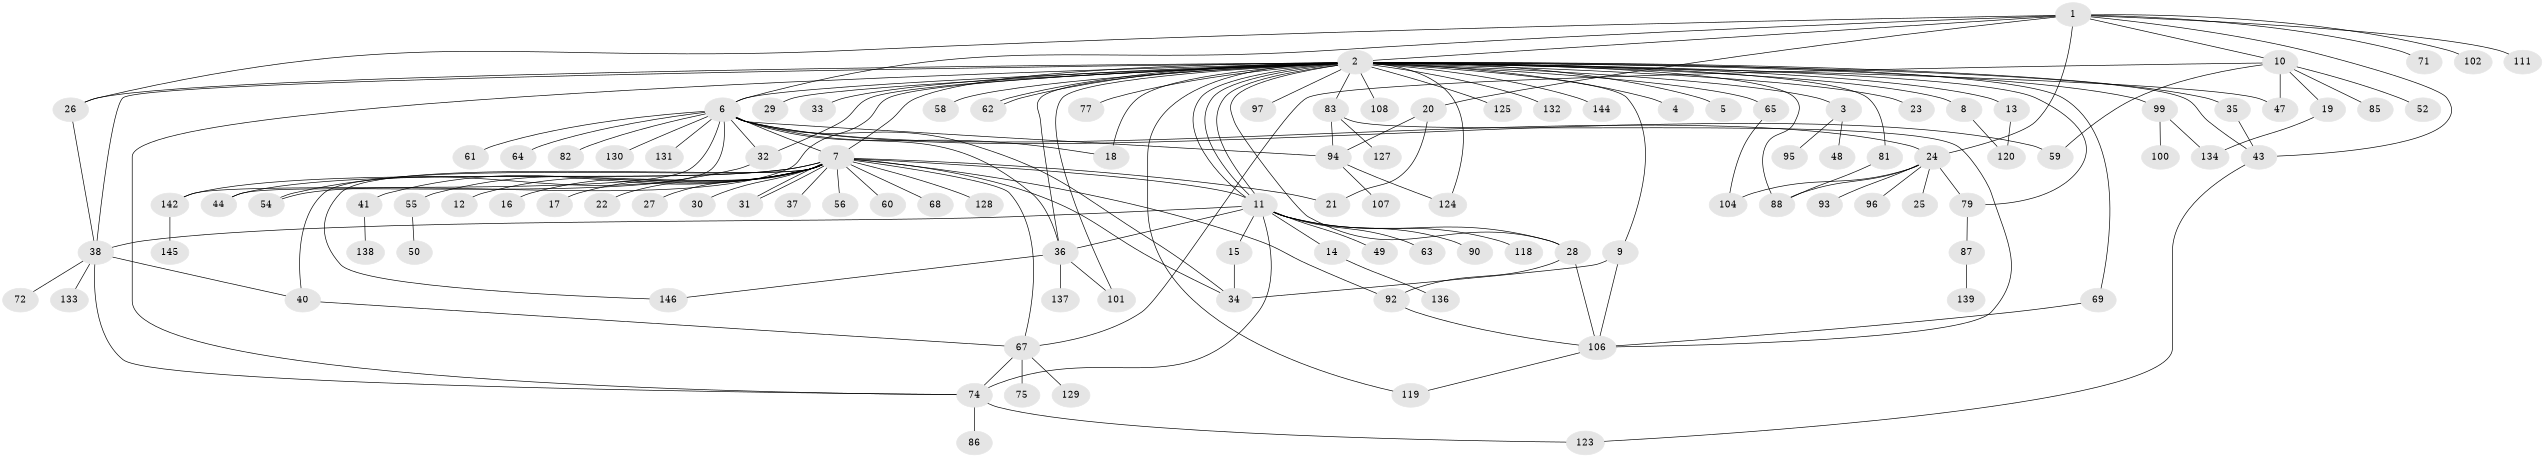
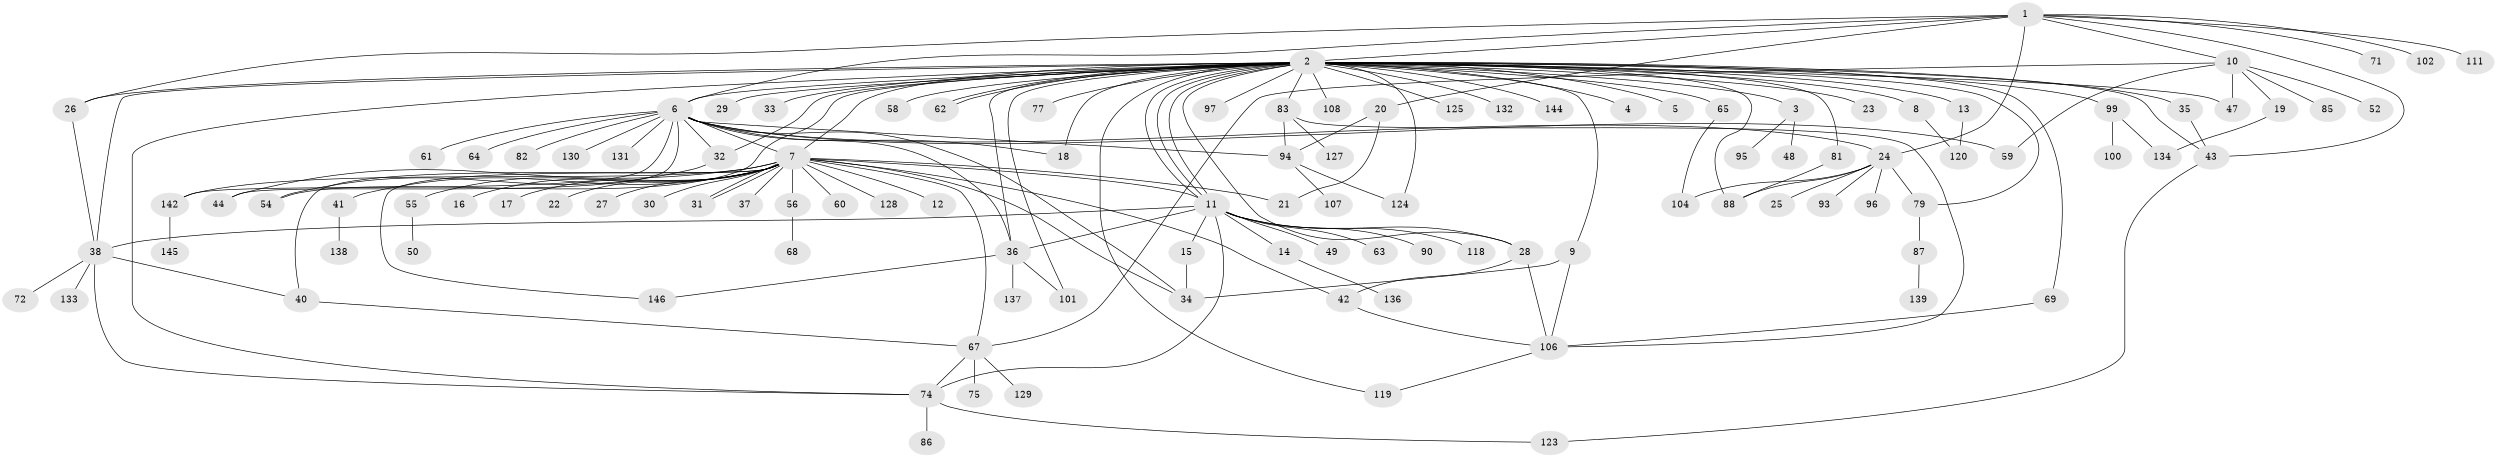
(886, 181) -> (793, 229)
(1392, 300) -> (1344, 300)
